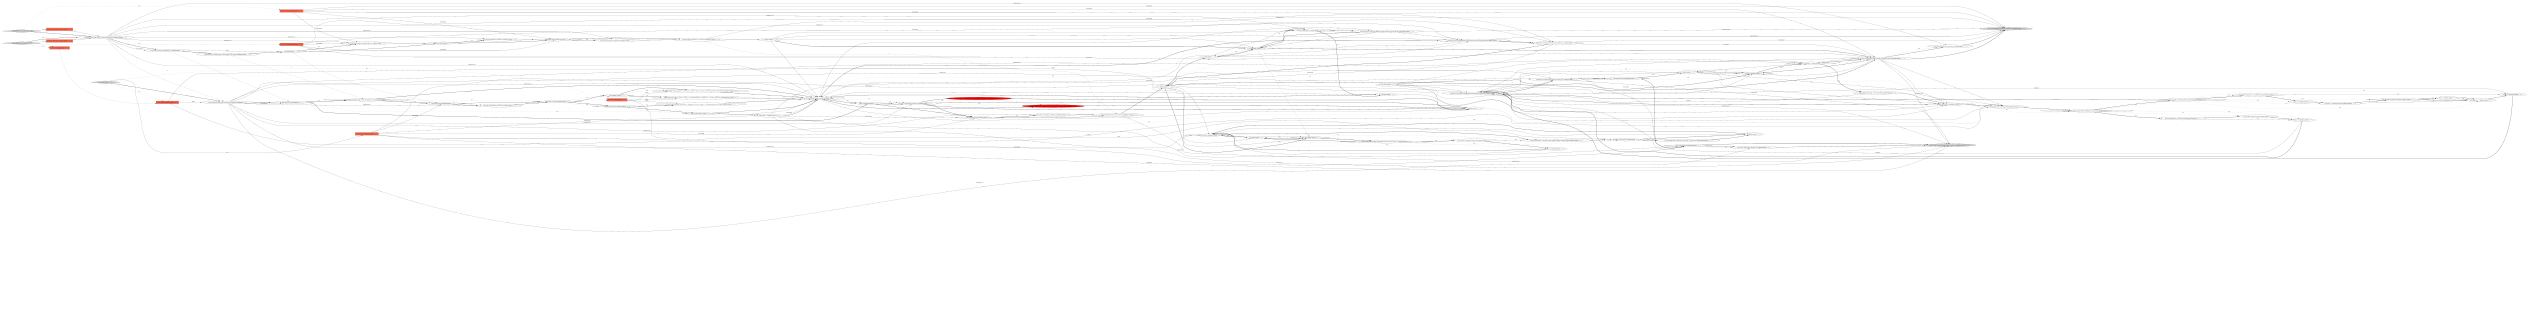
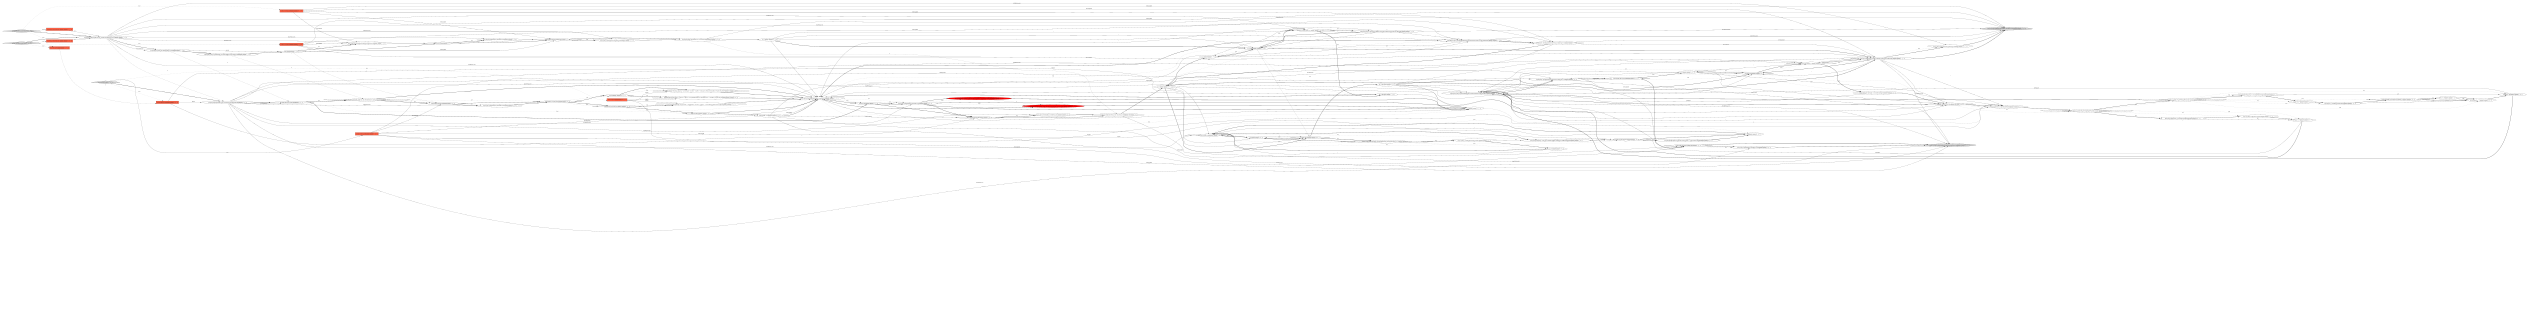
none -> (1334, 98)
